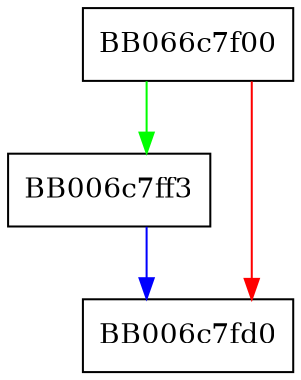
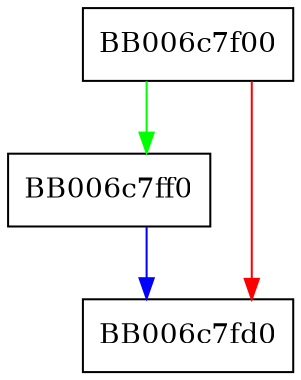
(188, 44) -> (188, 44)
(109, 190) -> (109, 190)
